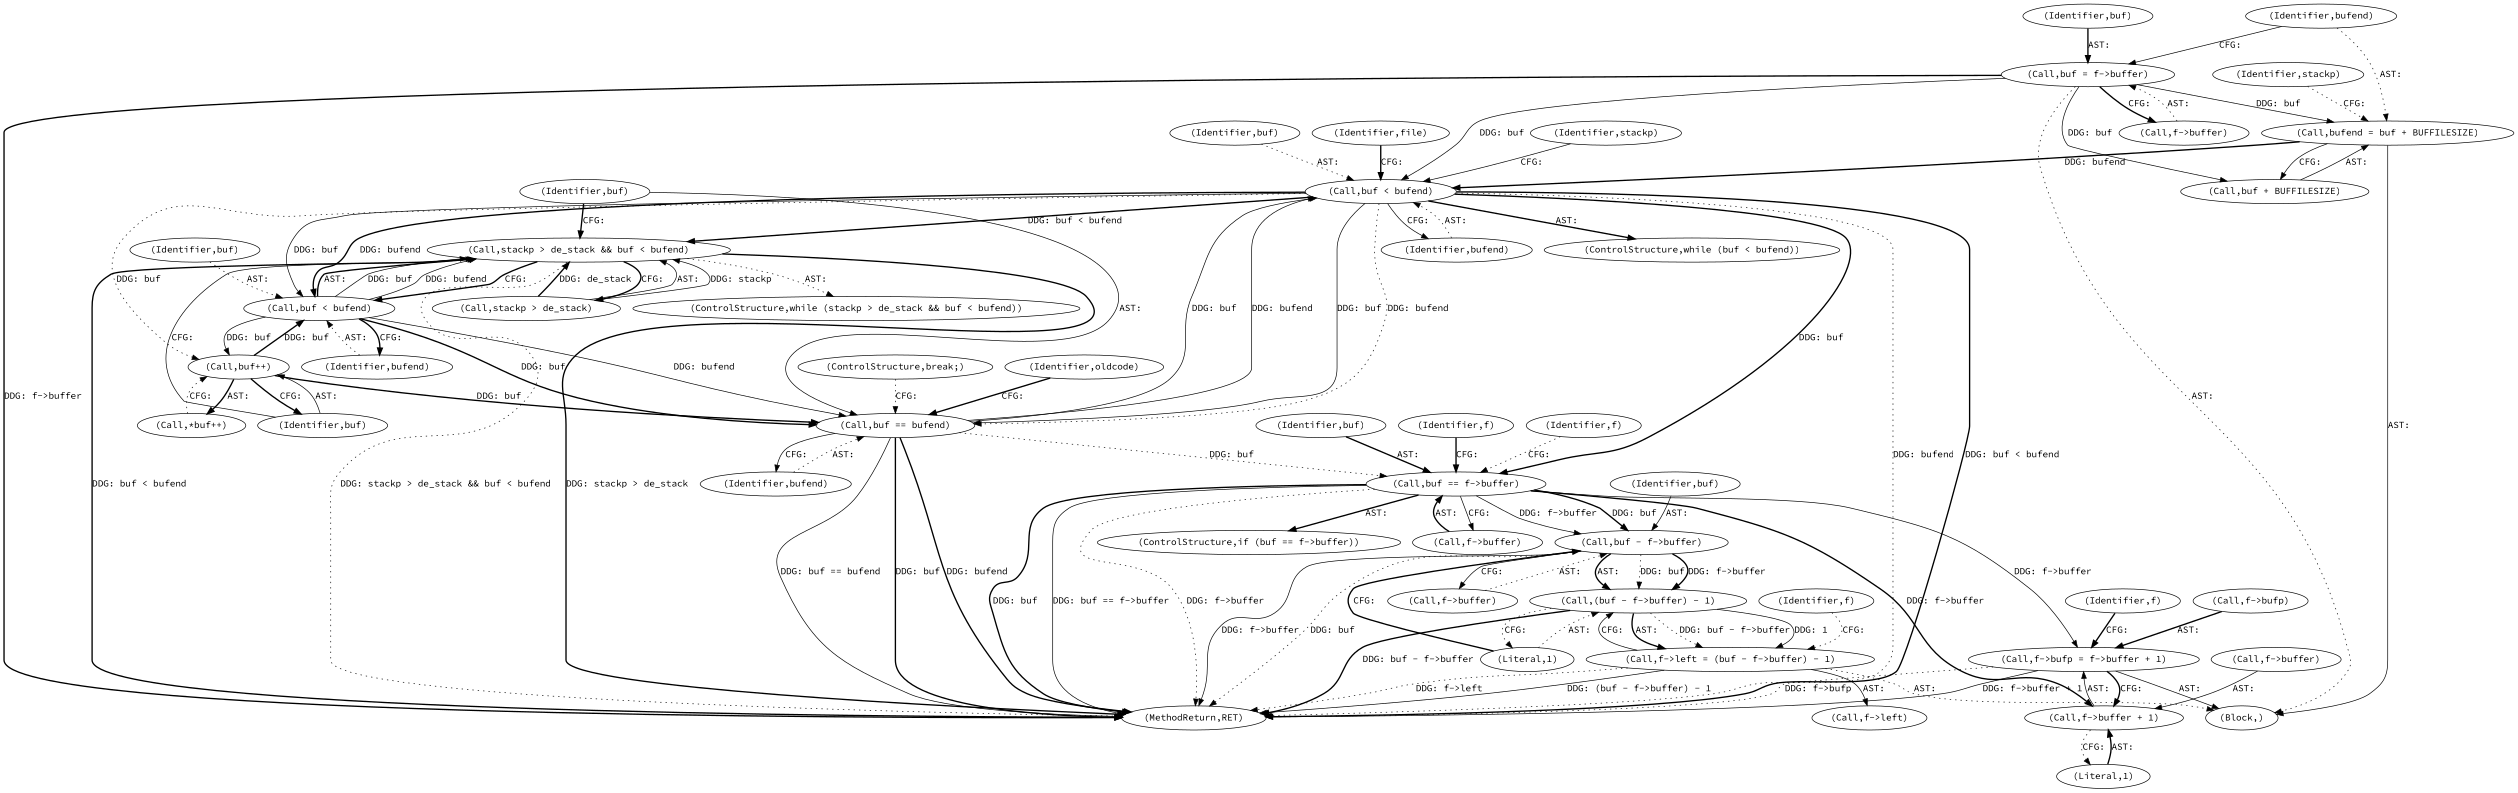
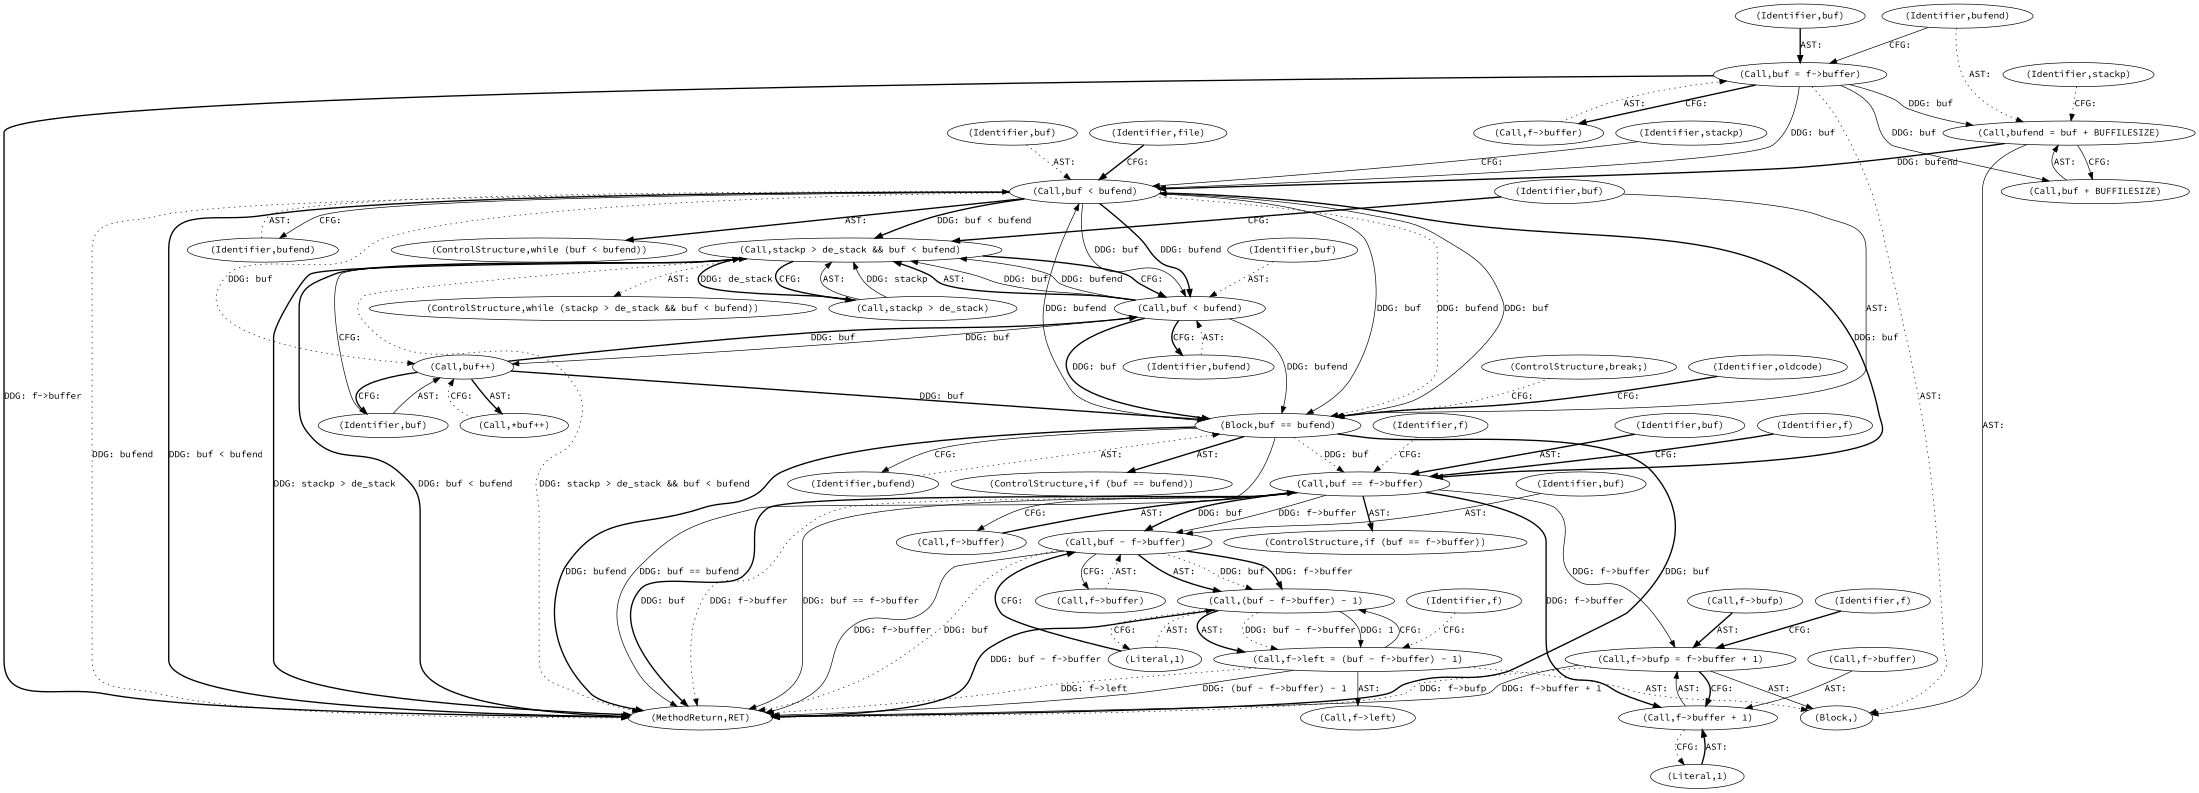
(895, 426) -> (1278, 426)
none -> (1092, 484)
